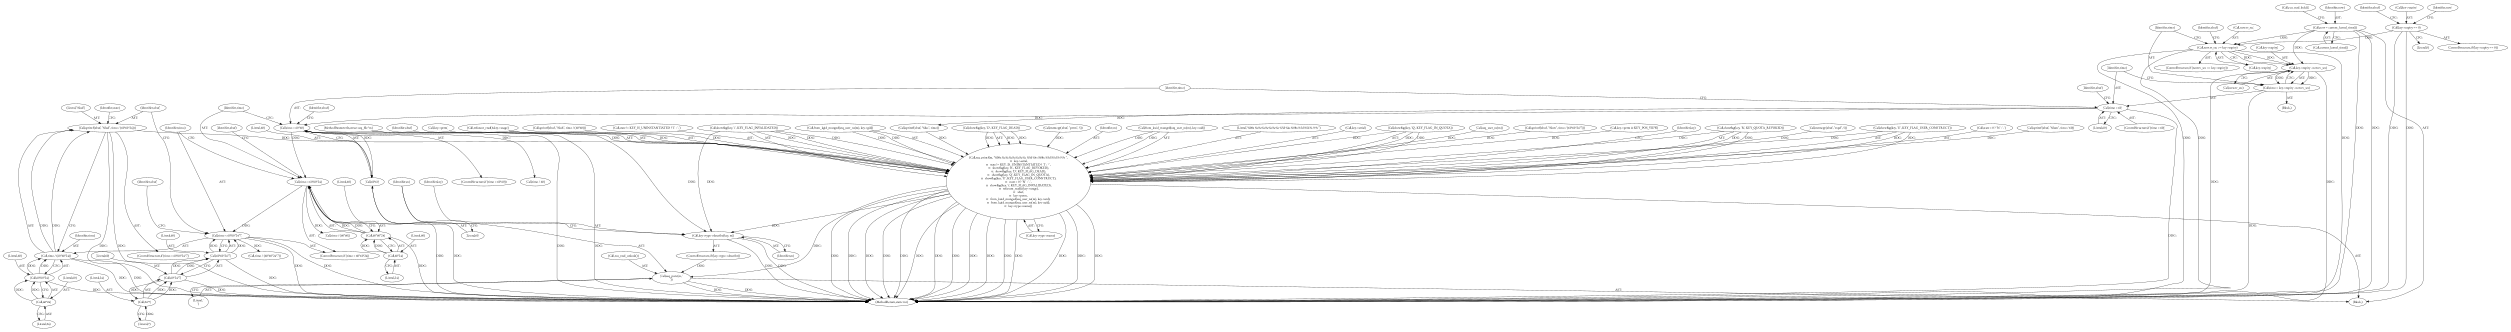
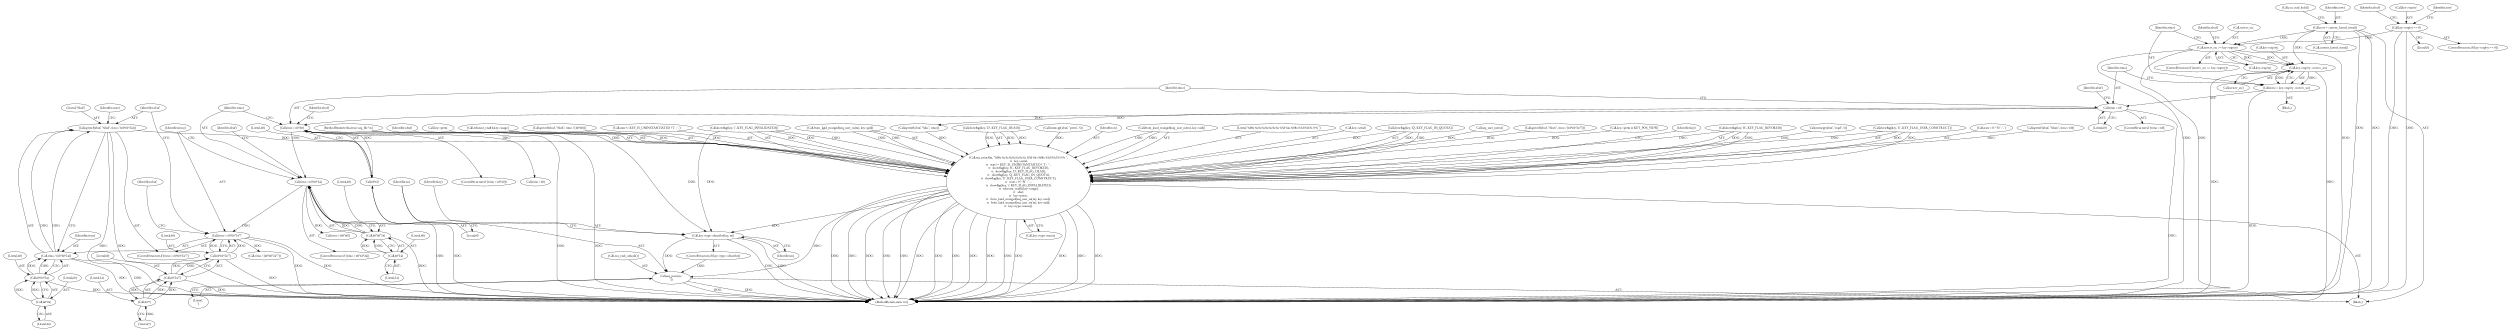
(2128, 119) -> (2135, 114)
(1751, 128) -> (1751, 128)
(287, 241) -> (197, 245)
none -> (668, 248)
